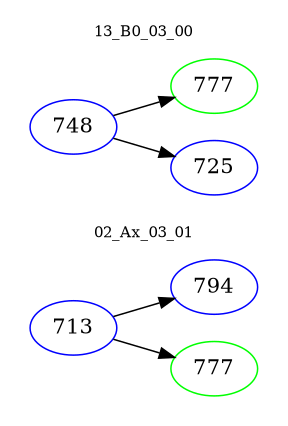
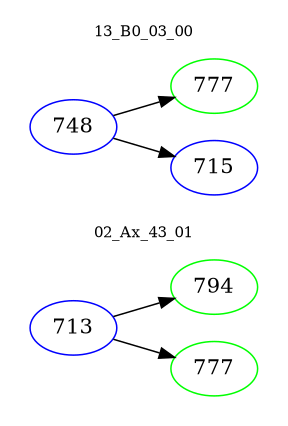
(214, 168) -> (214, 168)
(144, 233) -> (144, 233)
(214, 287) -> (214, 287)
